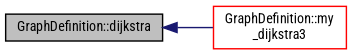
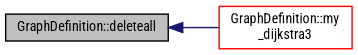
(84, 28) -> (87, 28)
